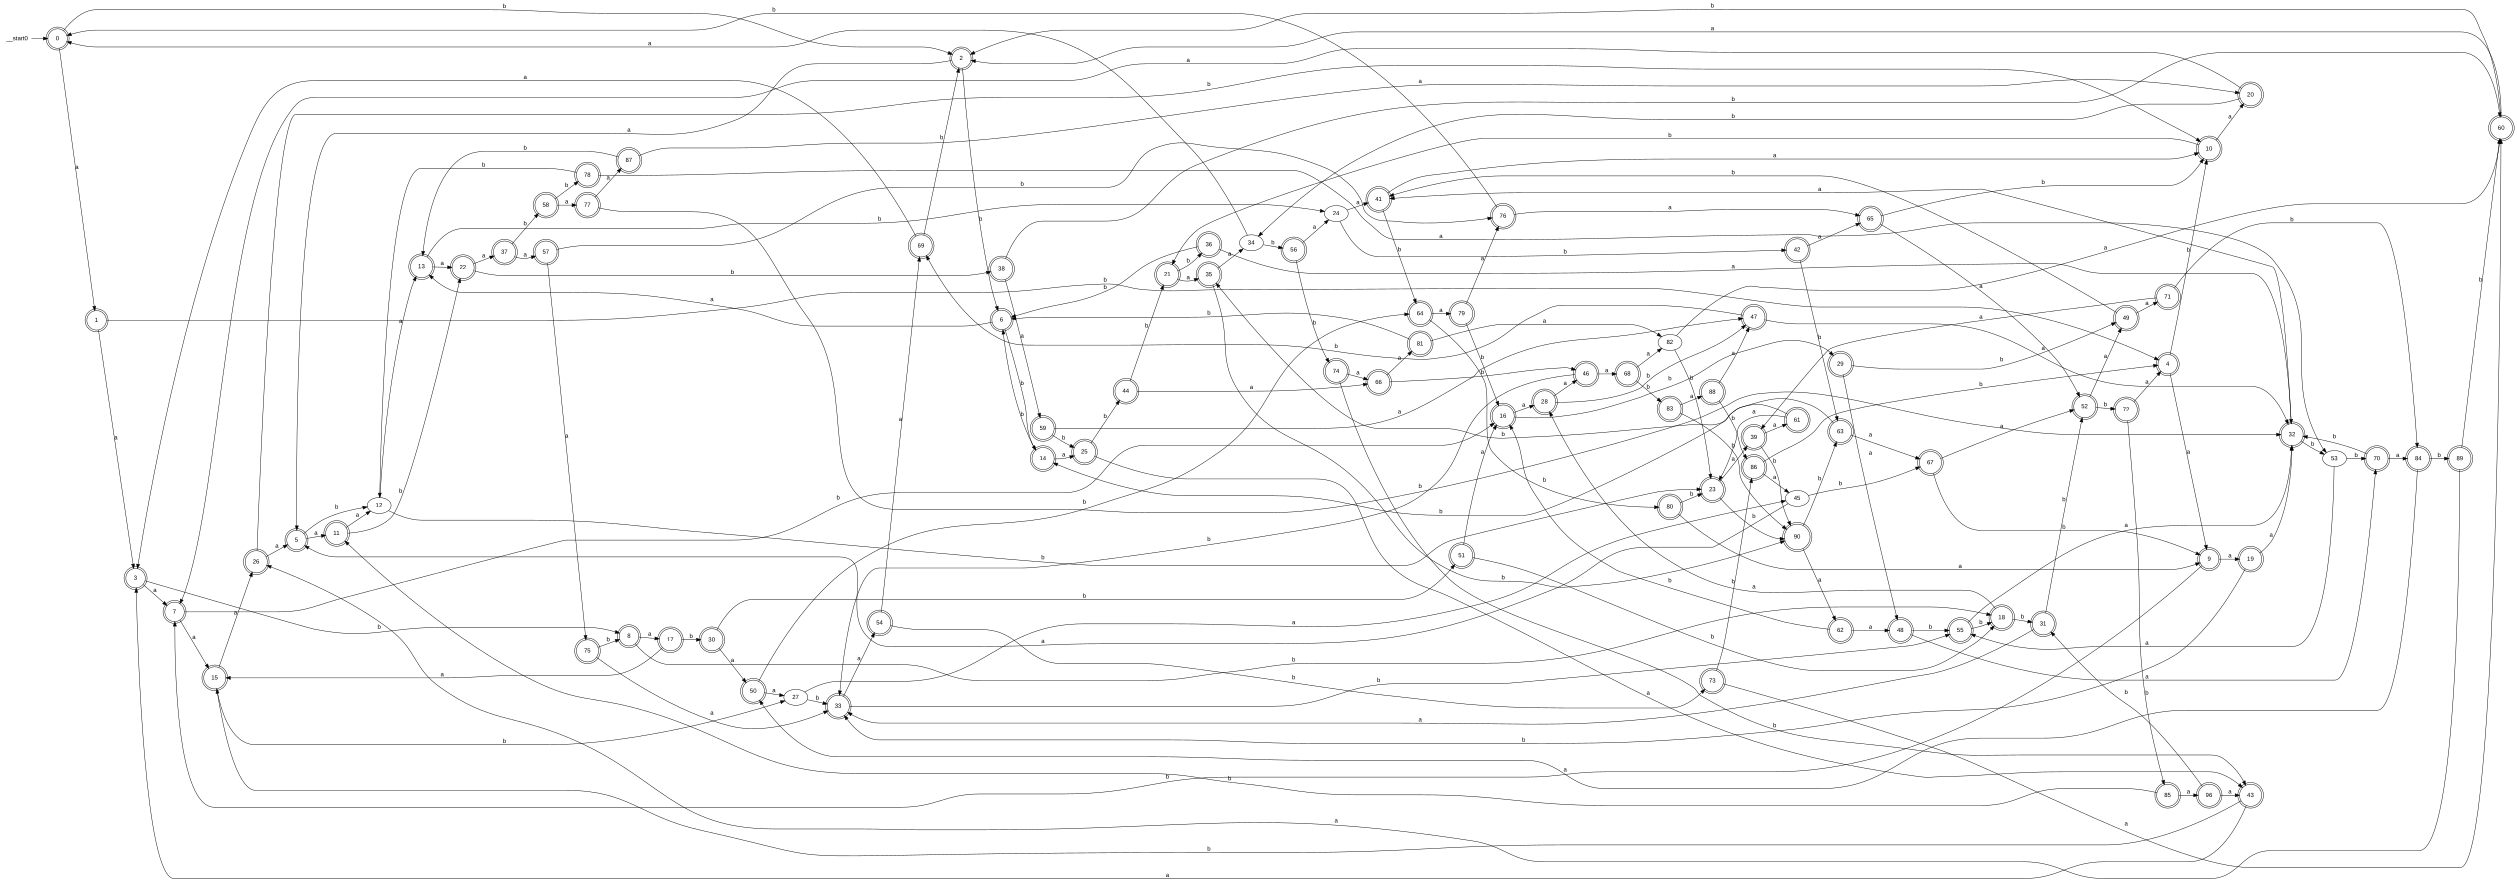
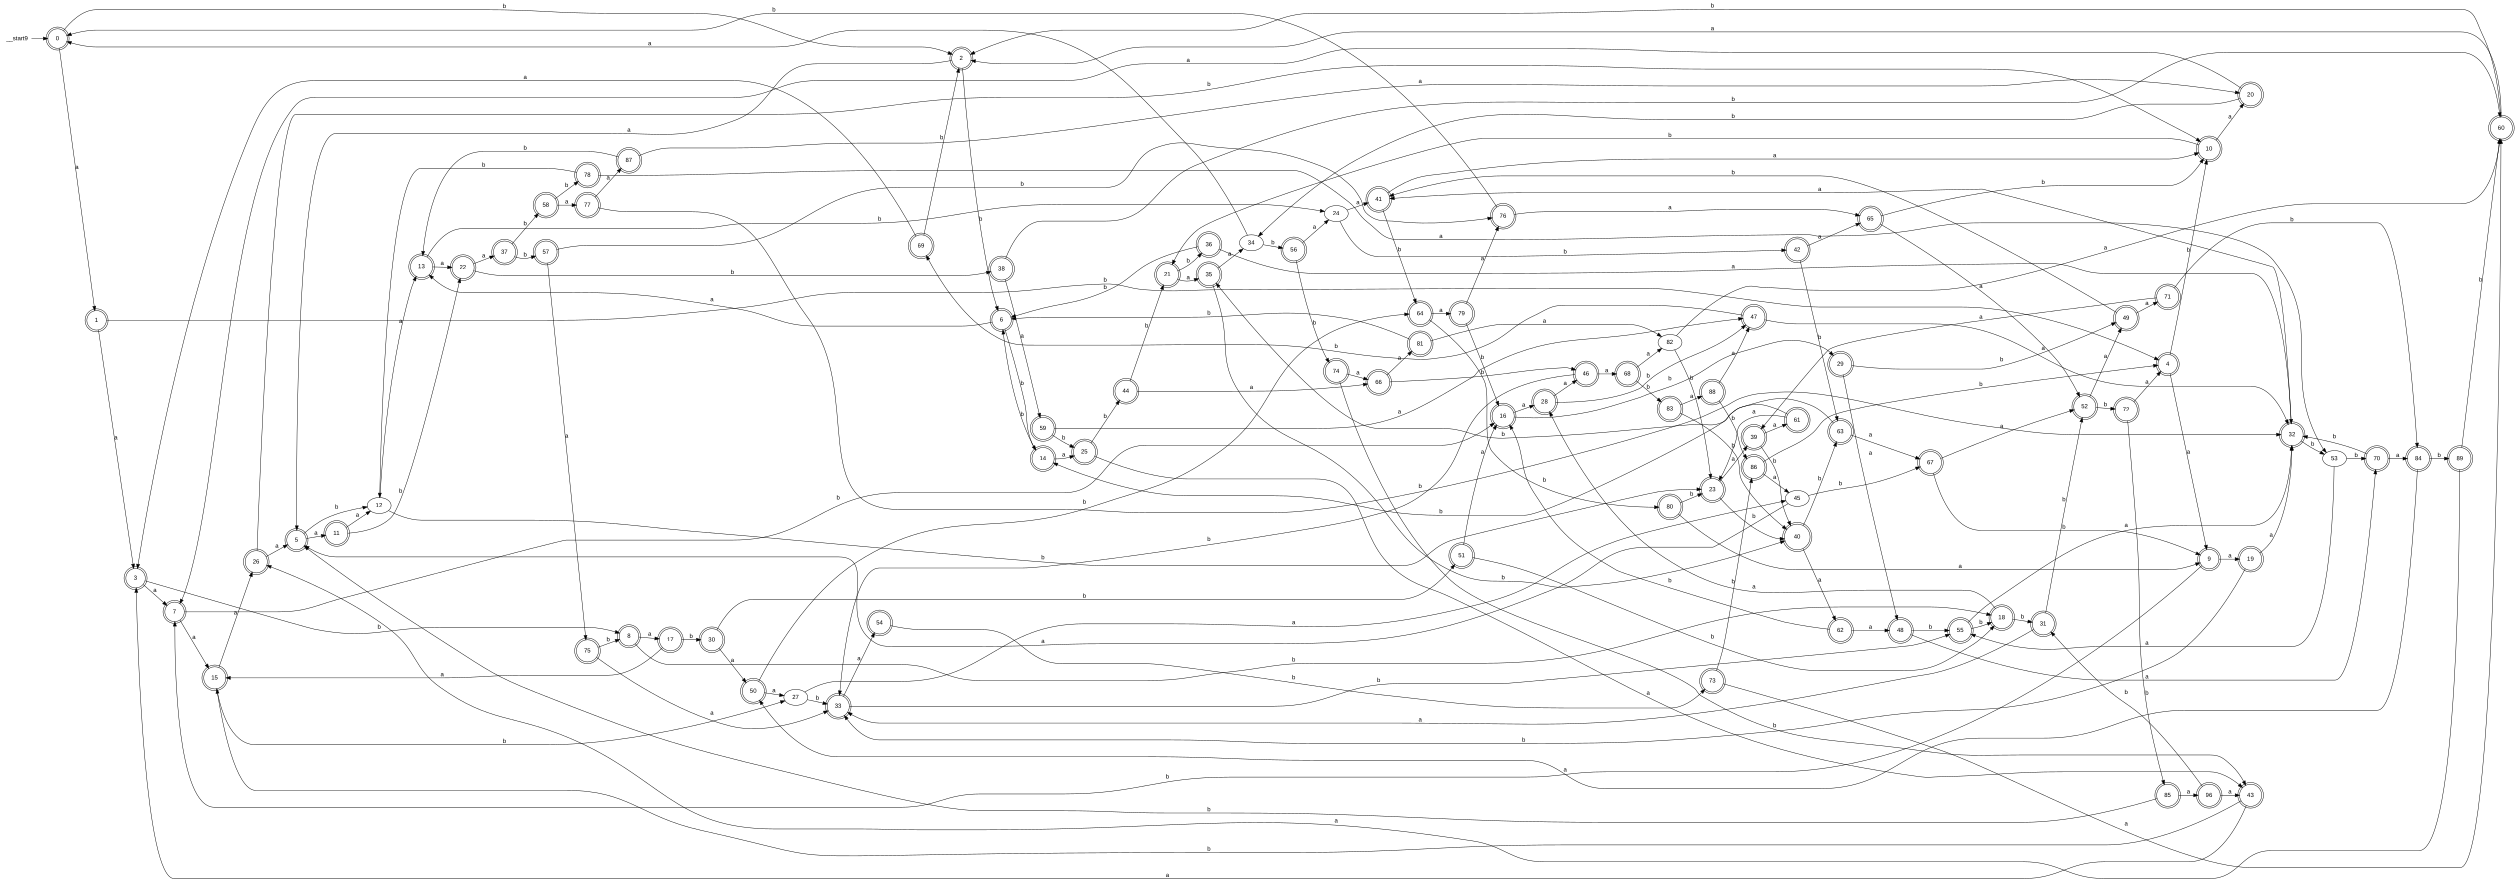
(17, 39) -> (17, 39)
(525, 255) -> (525, 255)
(900, 437) -> none
(1797, 537) -> (1797, 537)
(1224, 781) -> (1204, 813)
